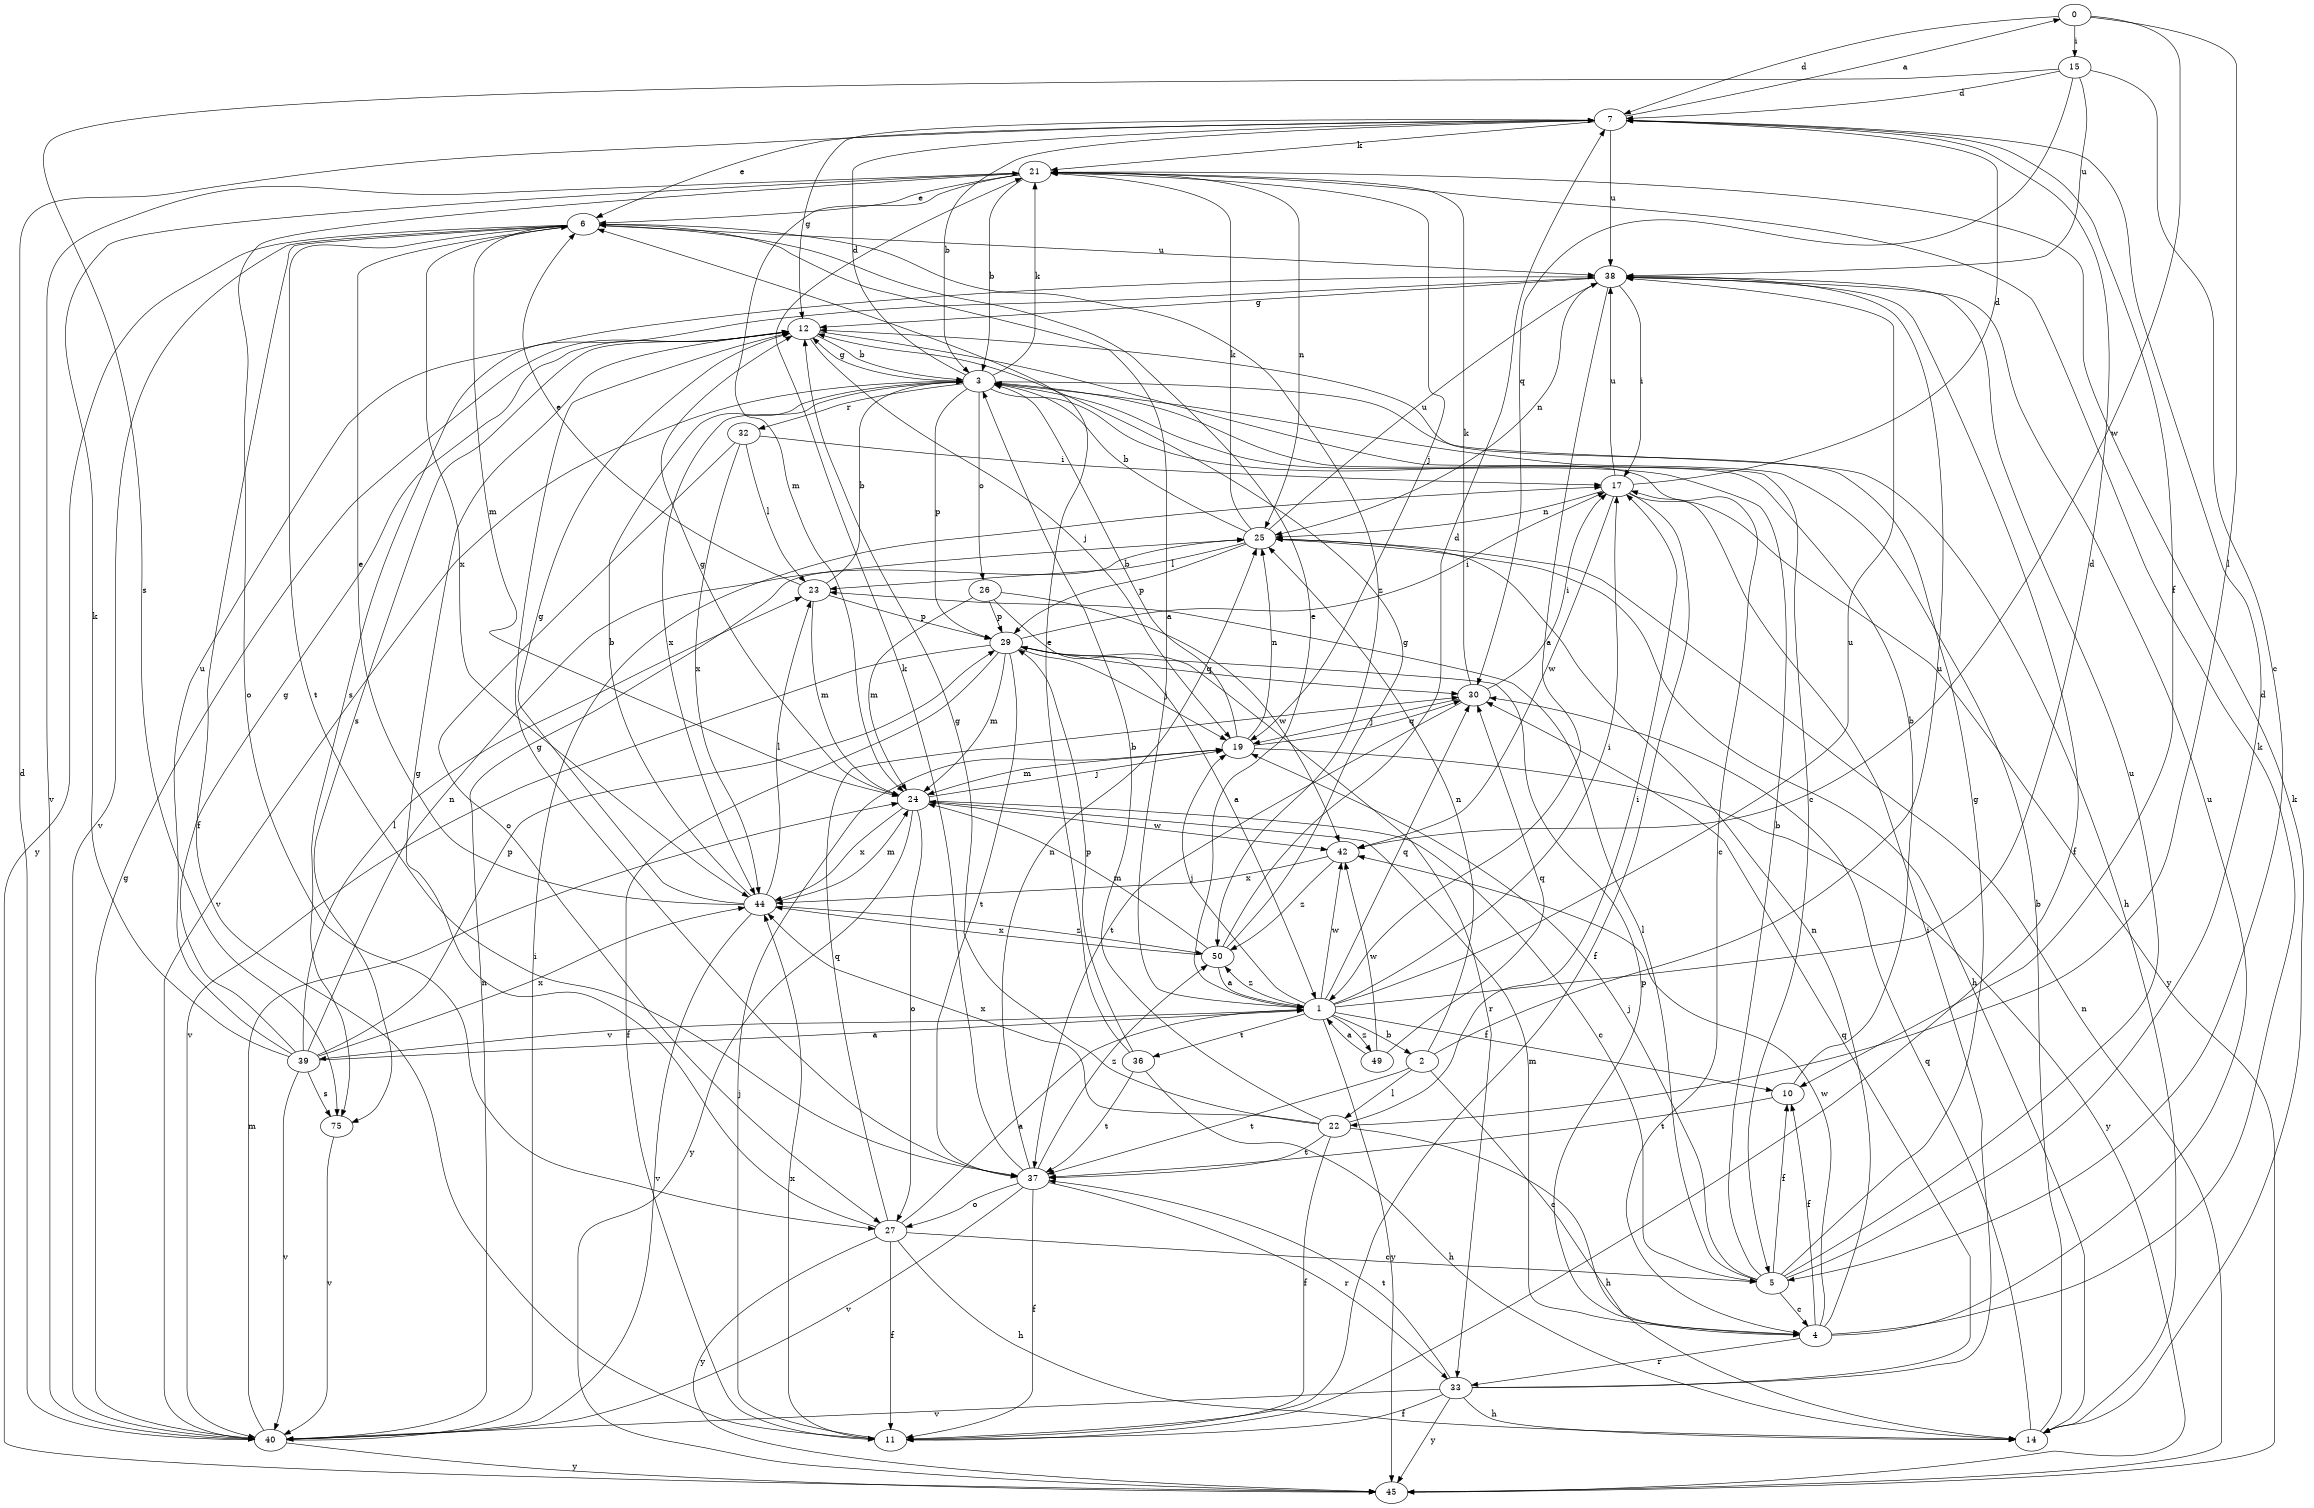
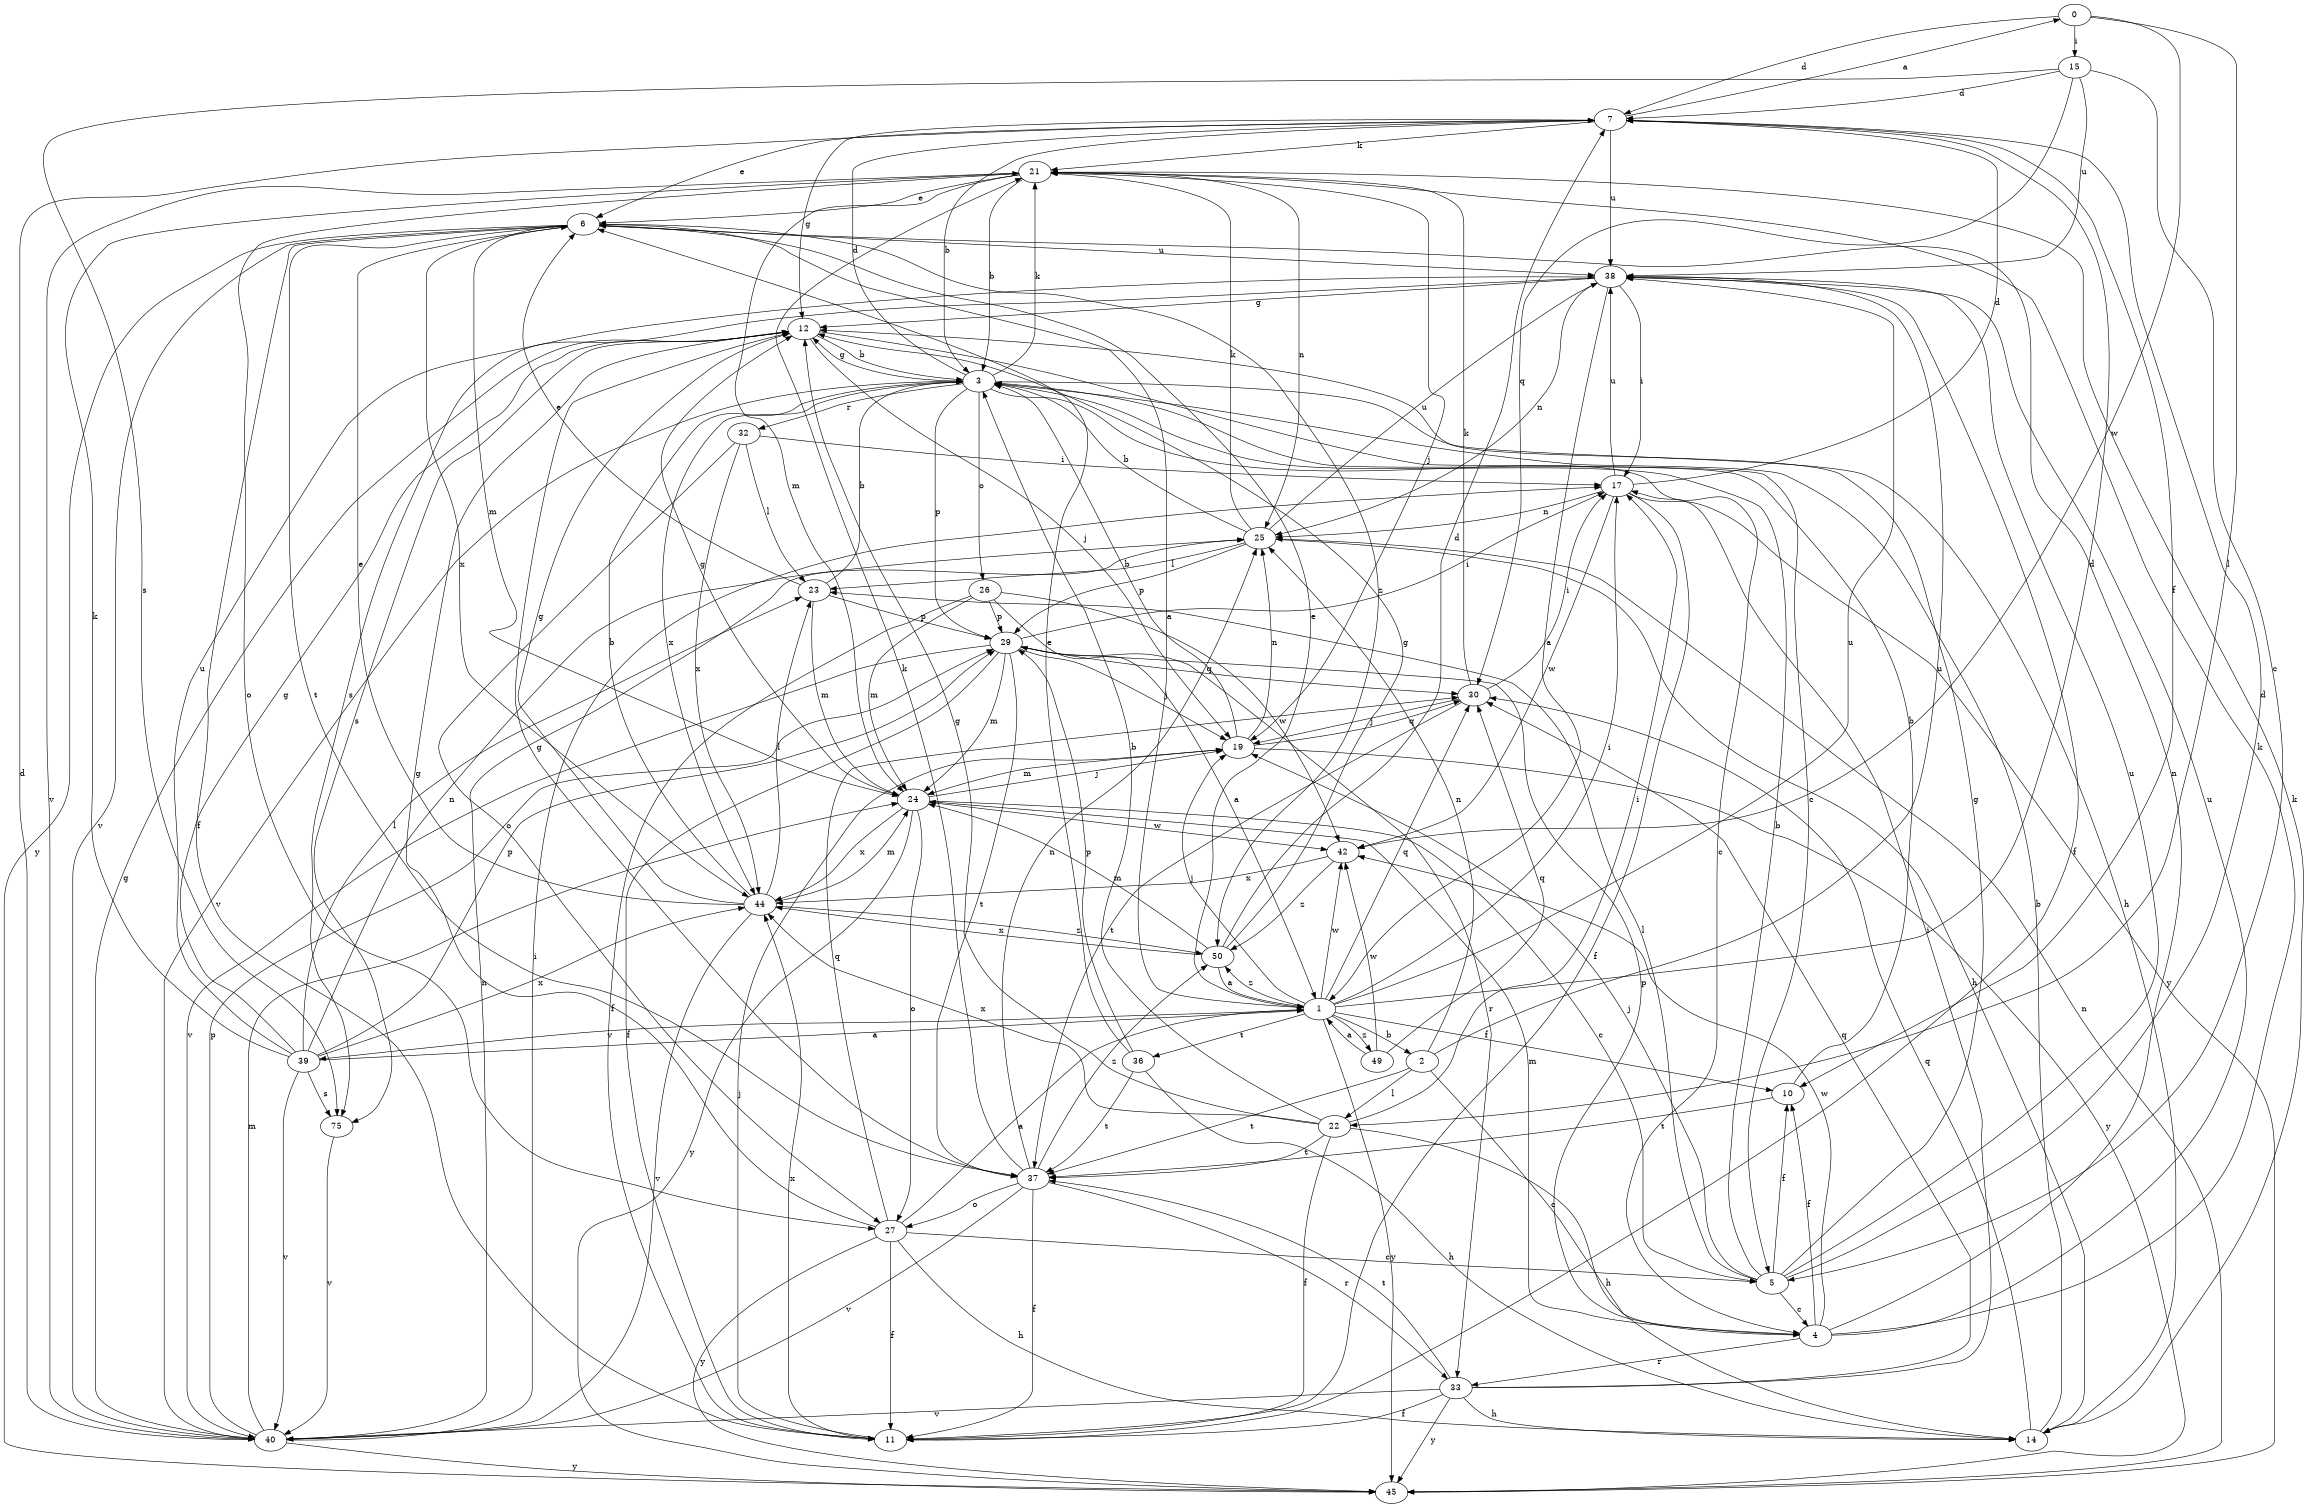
(1739, 842) -> (1938, 249)
none -> (400, 902)
none -> (611, 998)
